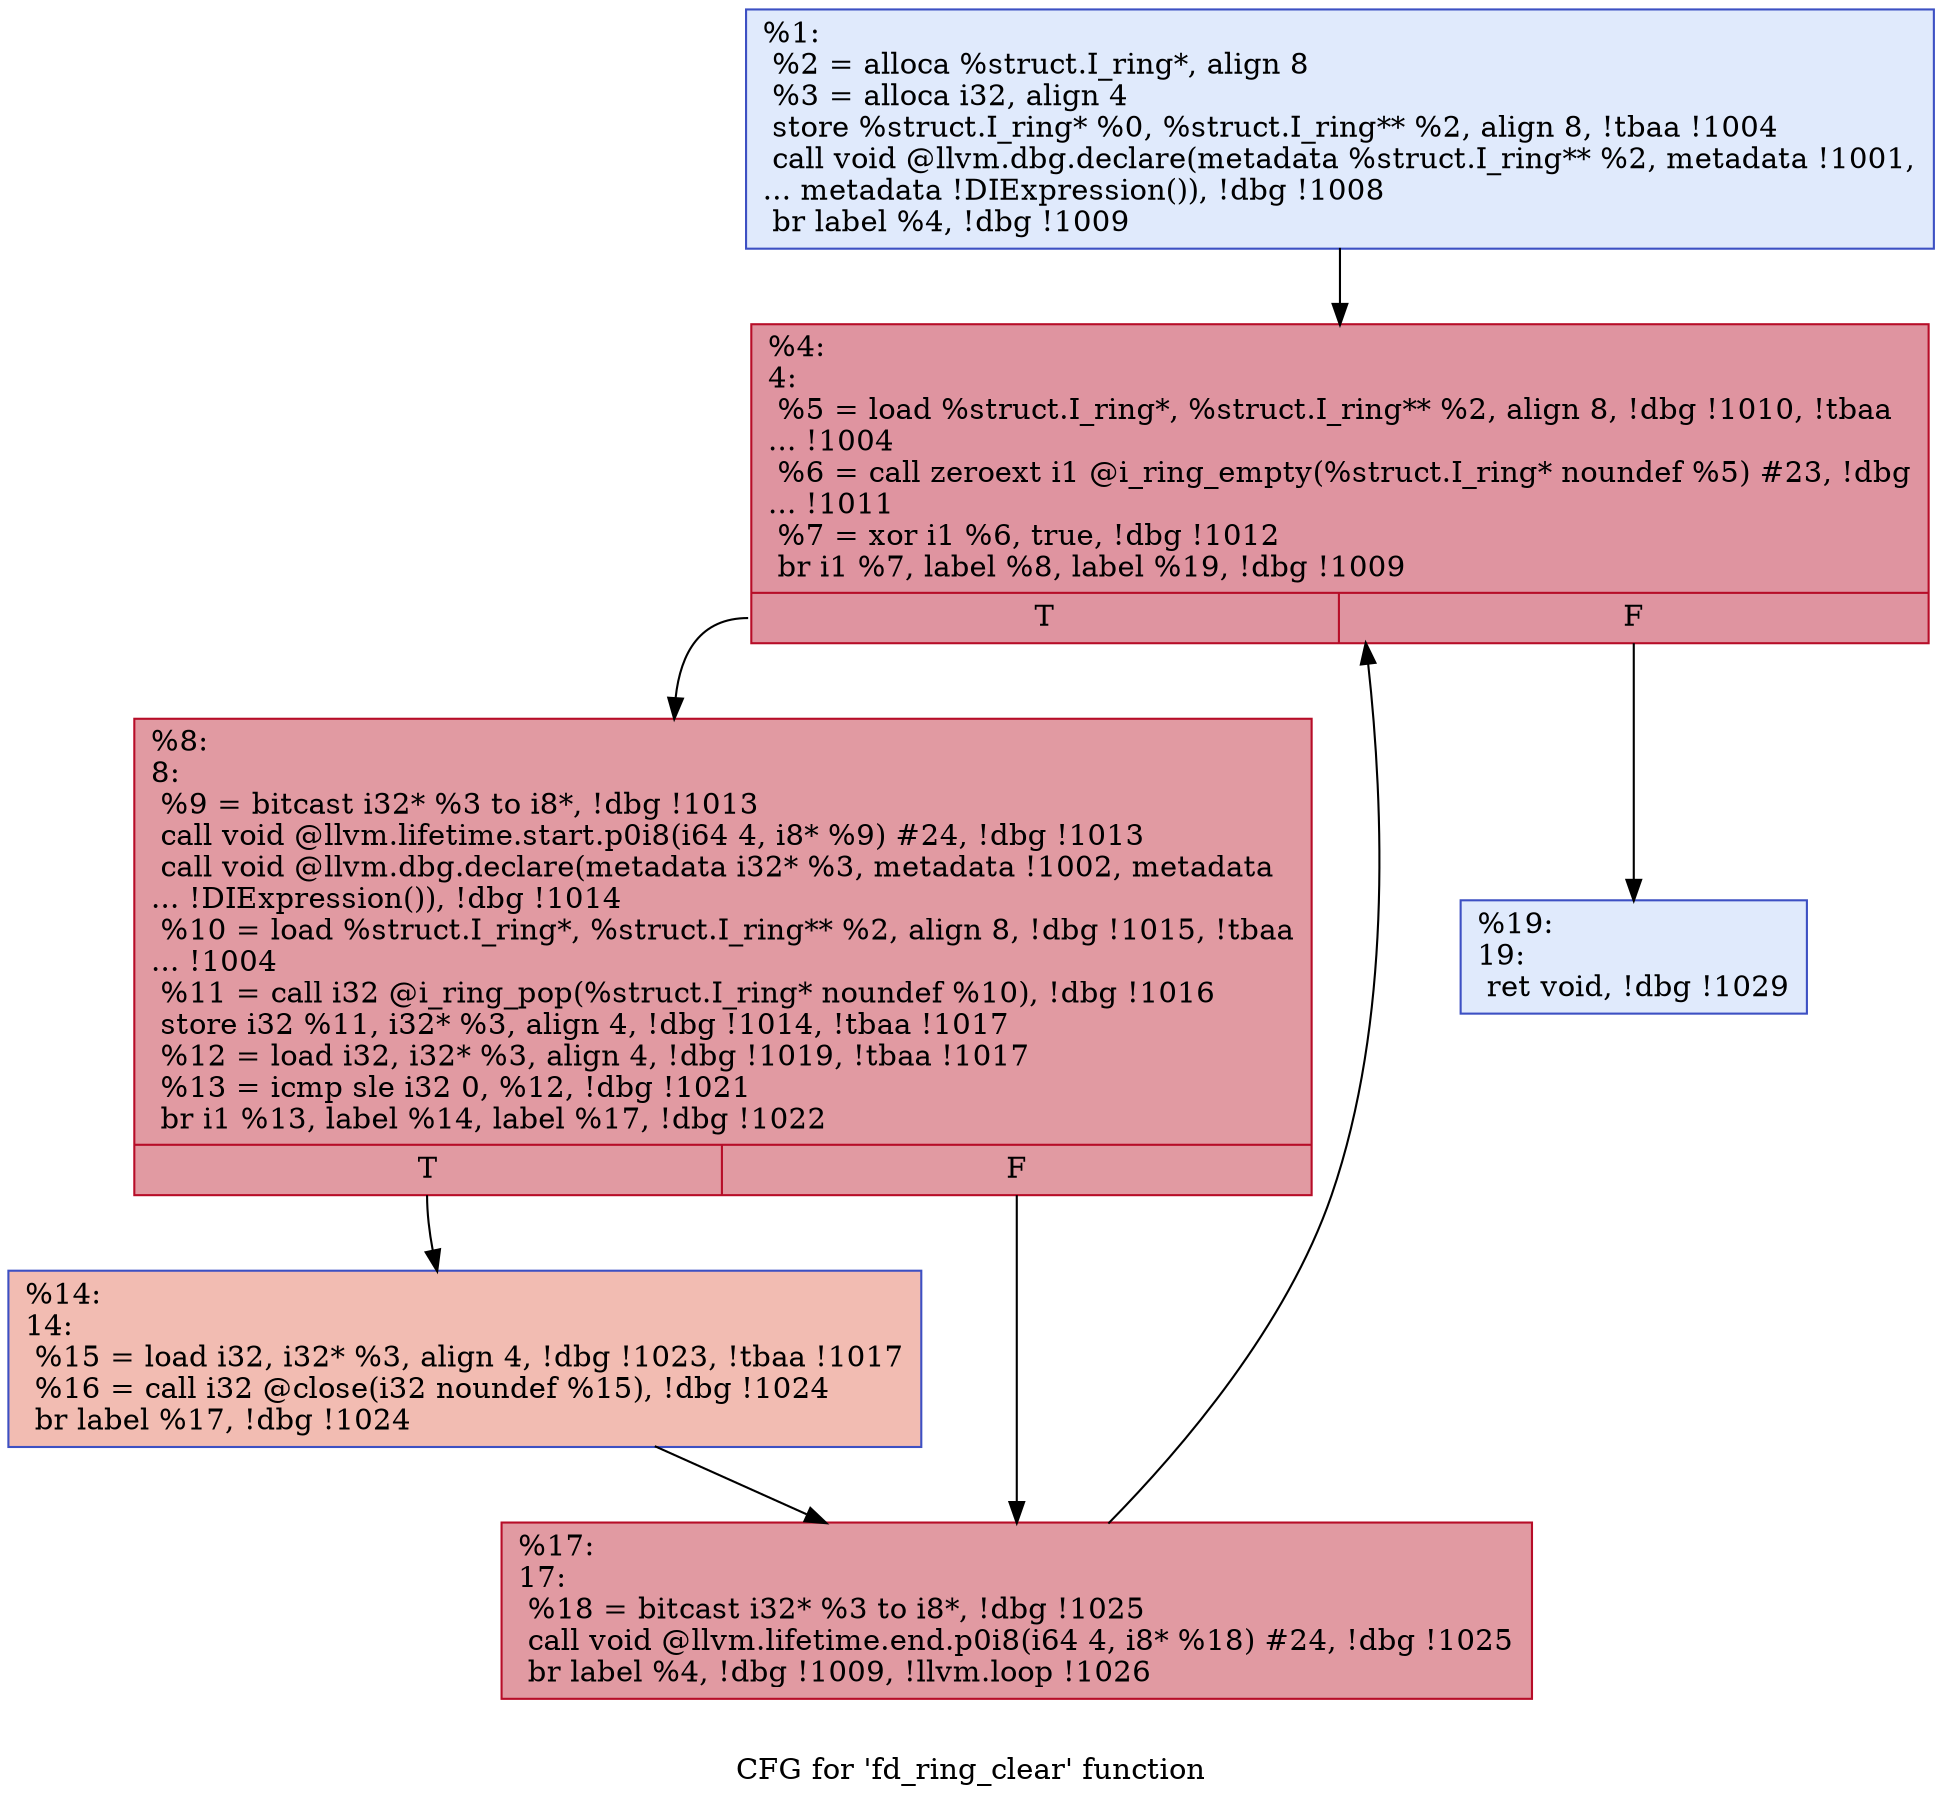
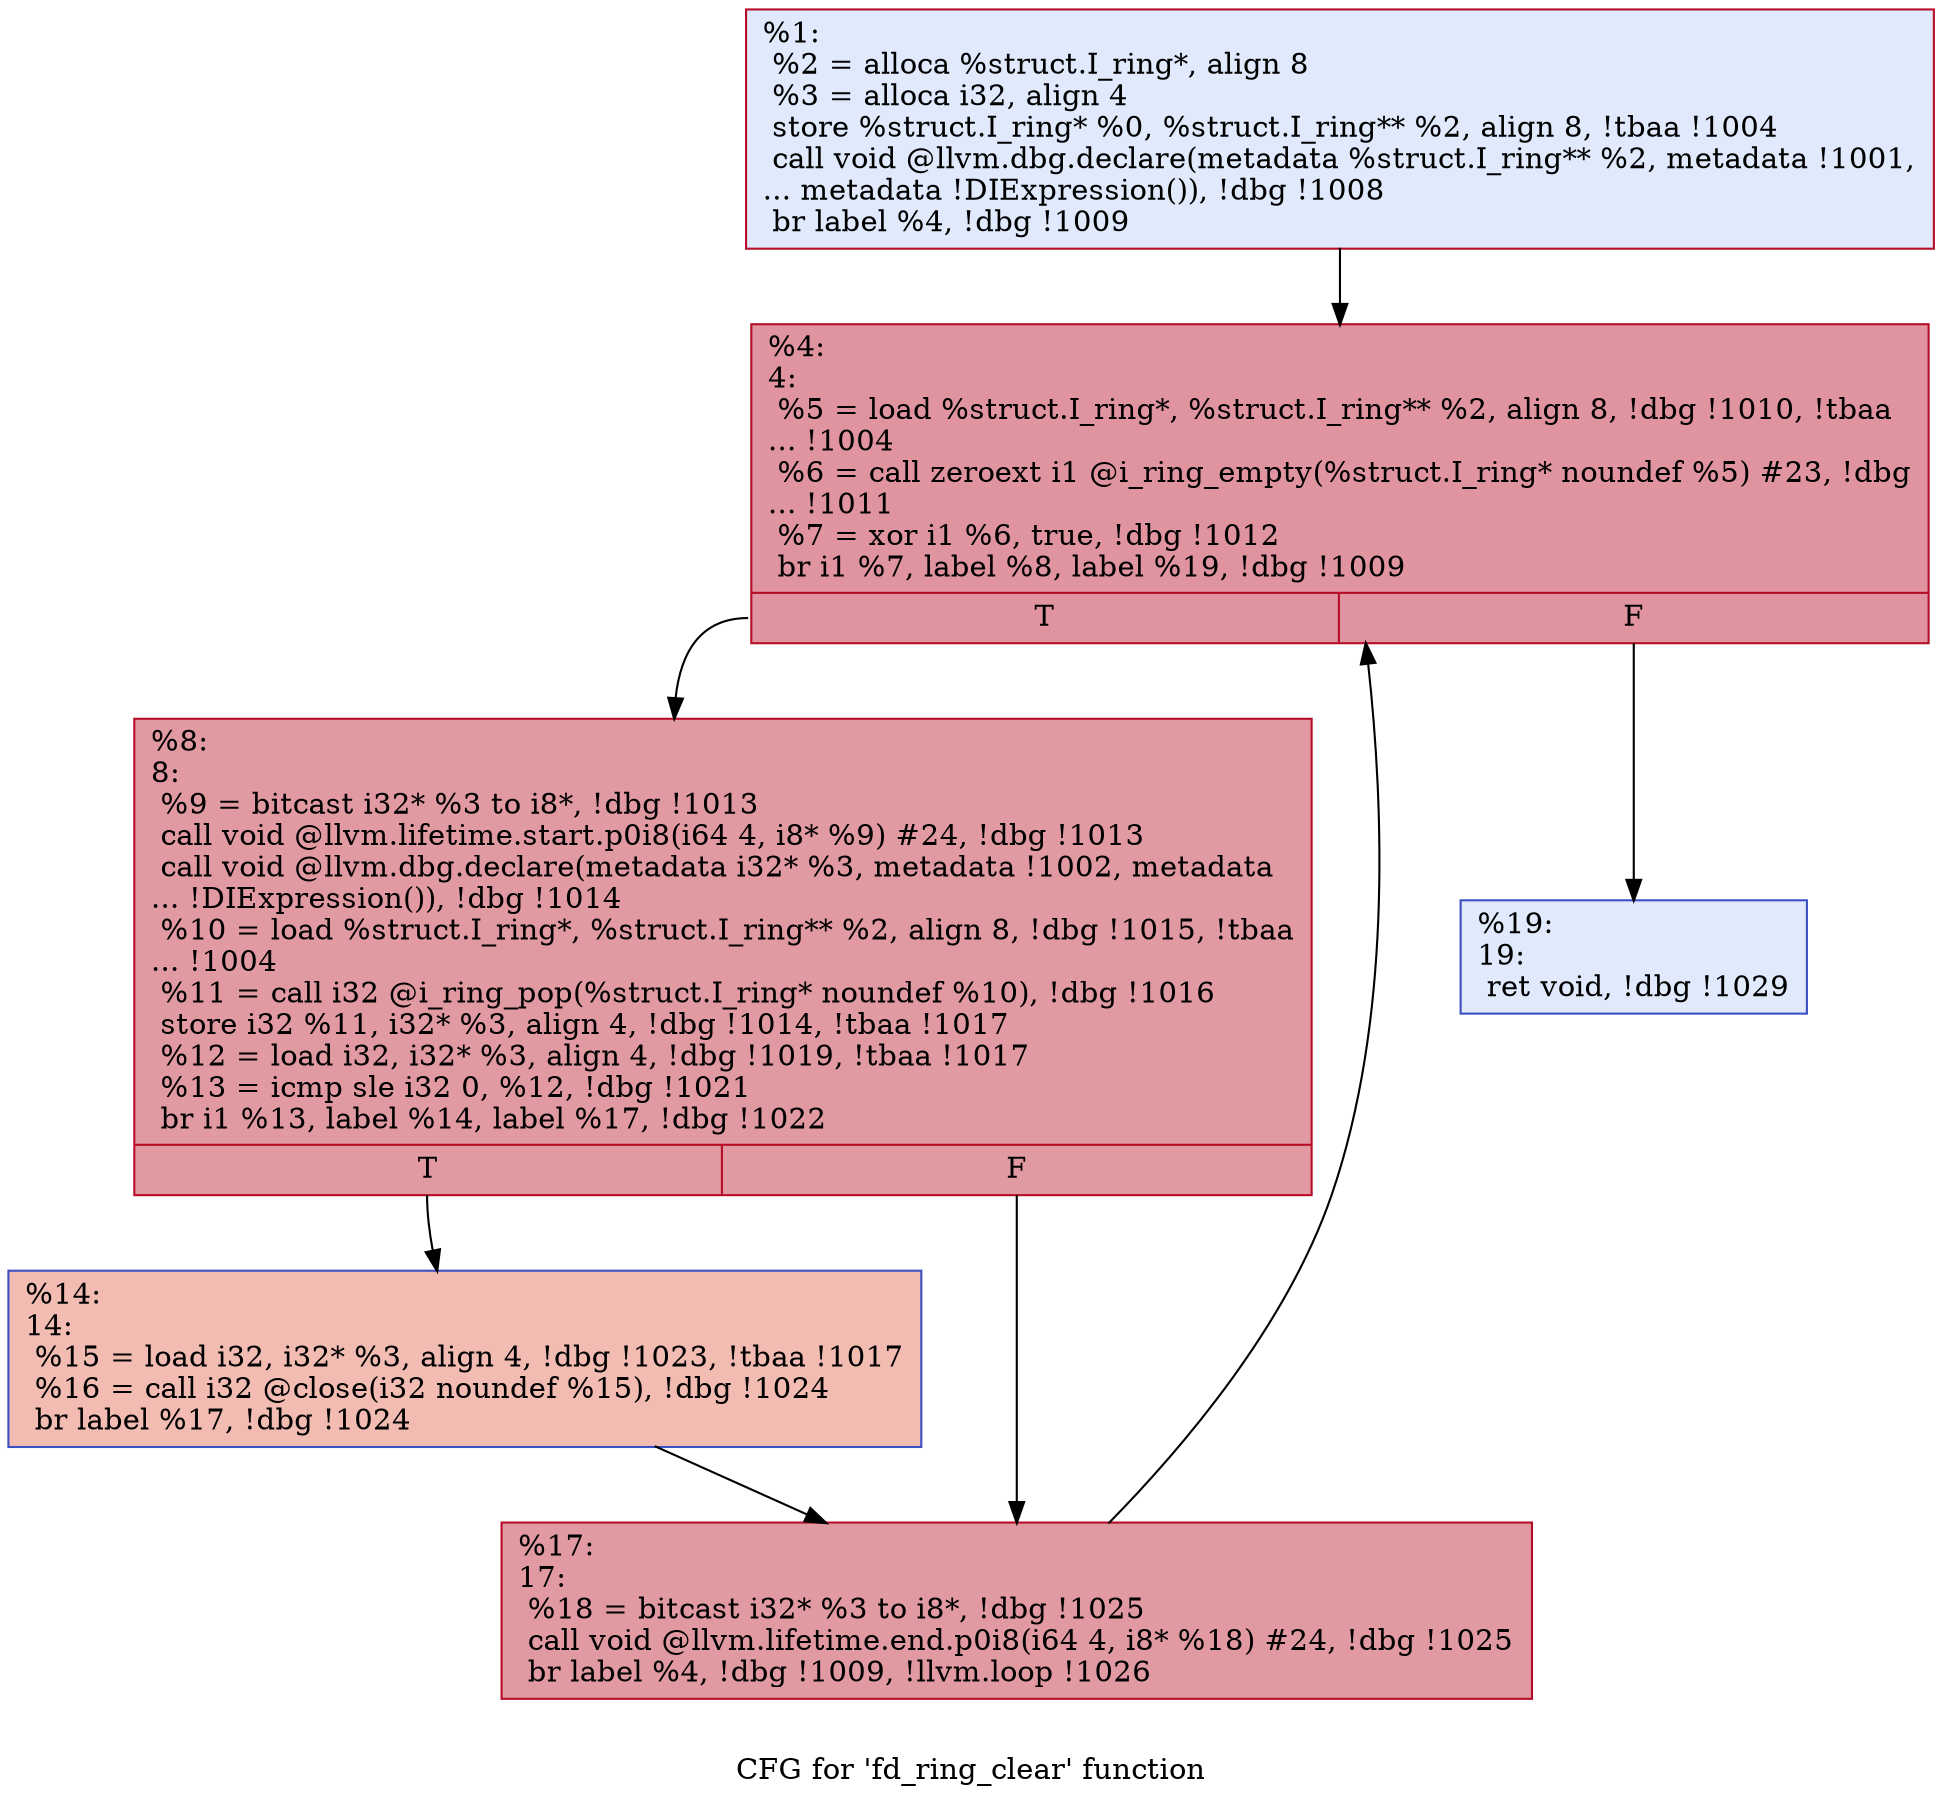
(1340, 129) -> (1340, 129)
